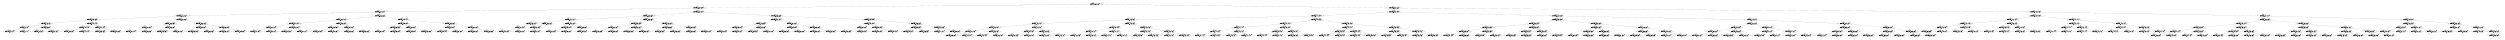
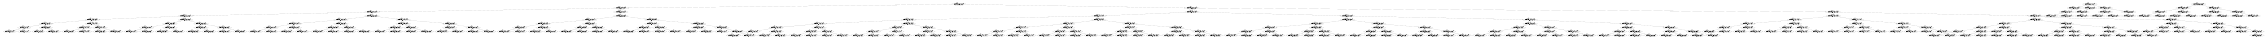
(648, 16) -> none
(2218, 35) -> none
